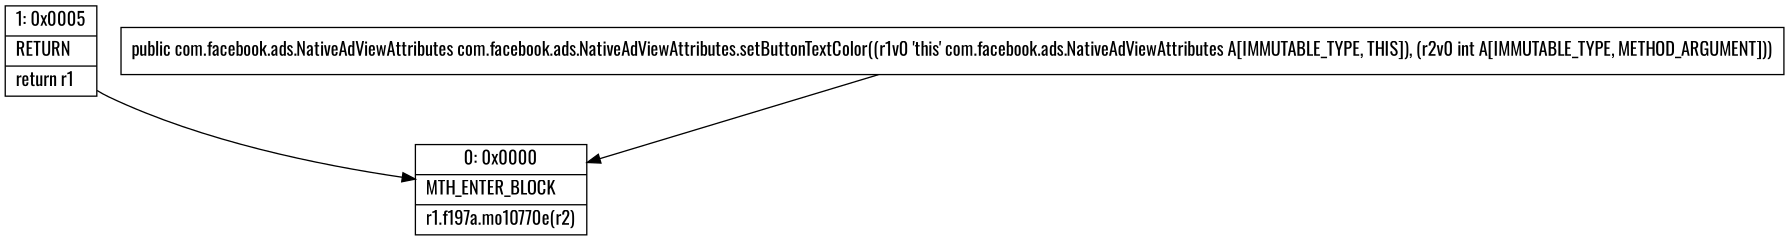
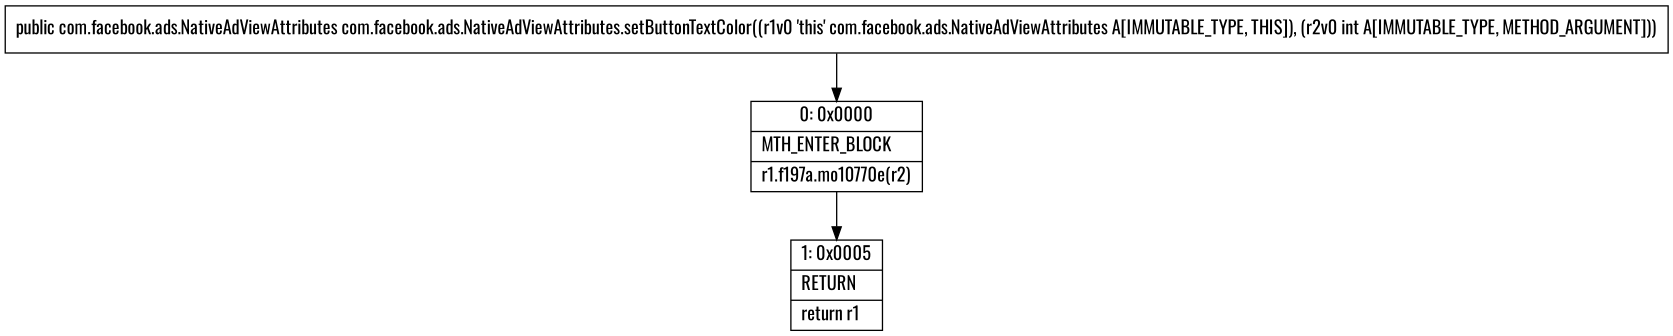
(246, 146) -> (837, 209)
